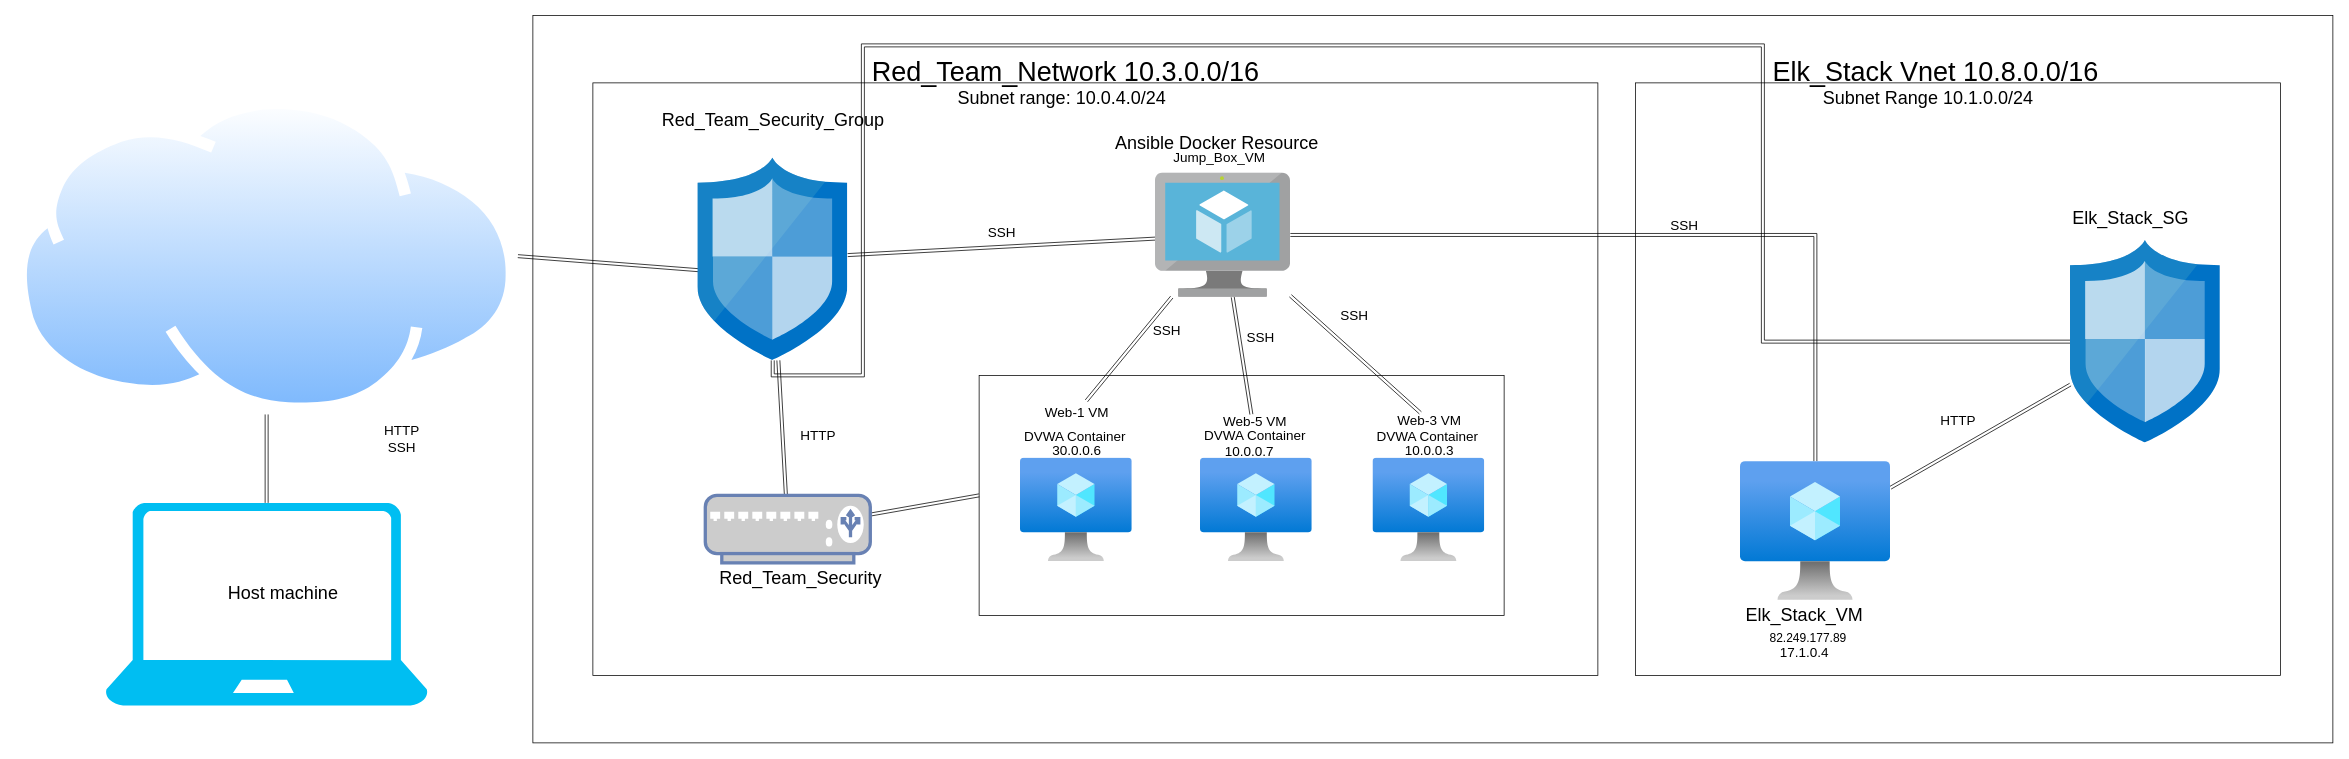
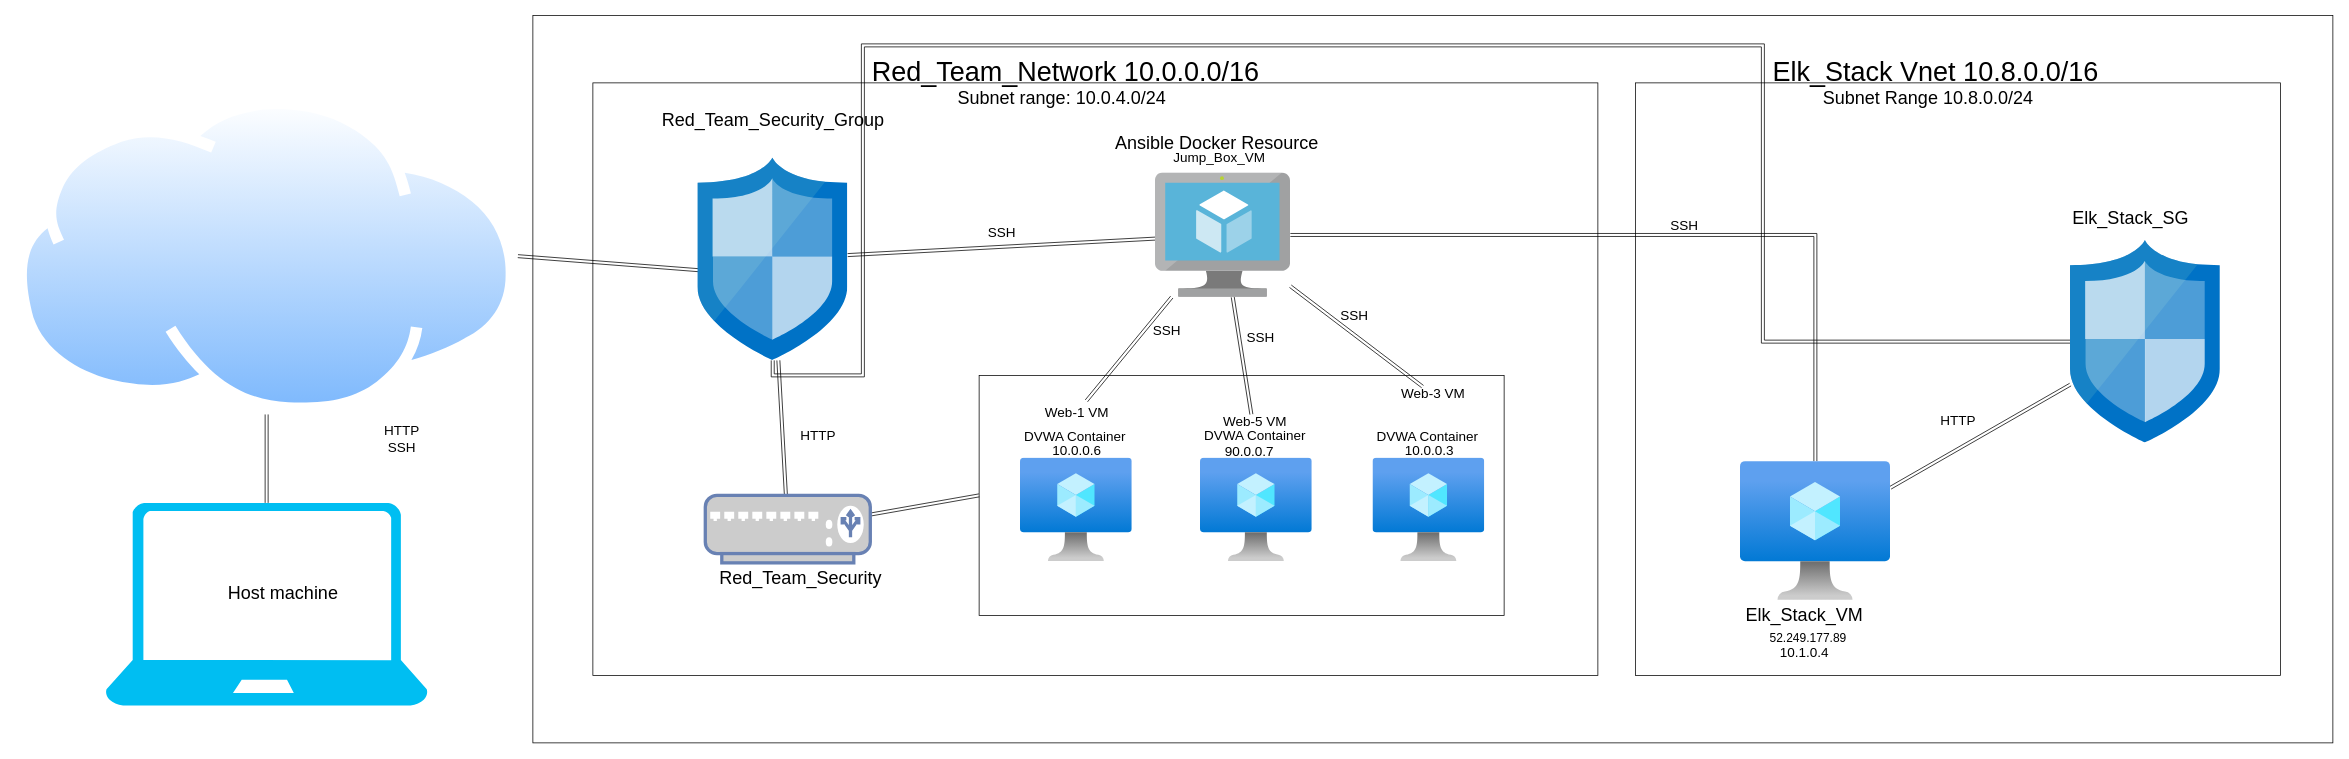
(1066, 72) -> (1066, 72)
(1928, 98) -> (1928, 98)
(1429, 420) -> (1433, 394)
(1077, 450) -> (1077, 450)
(1250, 452) -> (1250, 452)
(1808, 638) -> (1808, 638)
(1805, 653) -> (1805, 653)
